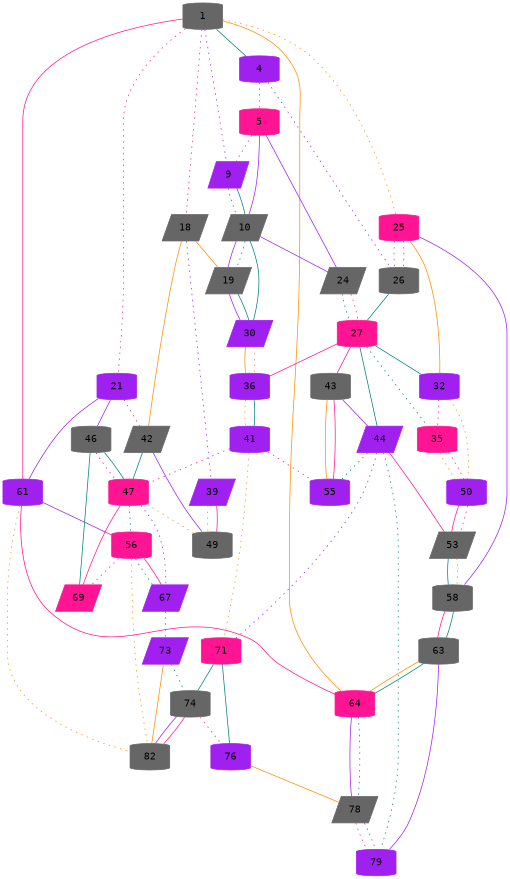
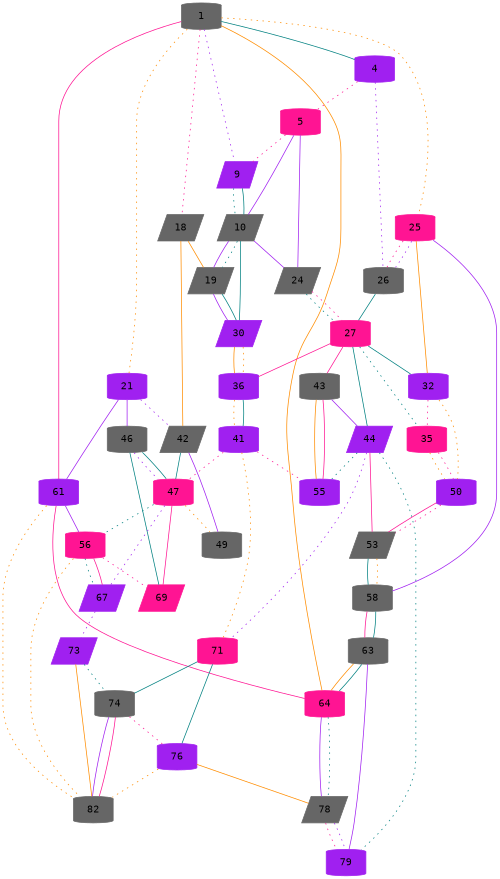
(123, 190) -> (137, 194)
(212, 492) -> none
none -> (135, 783)
